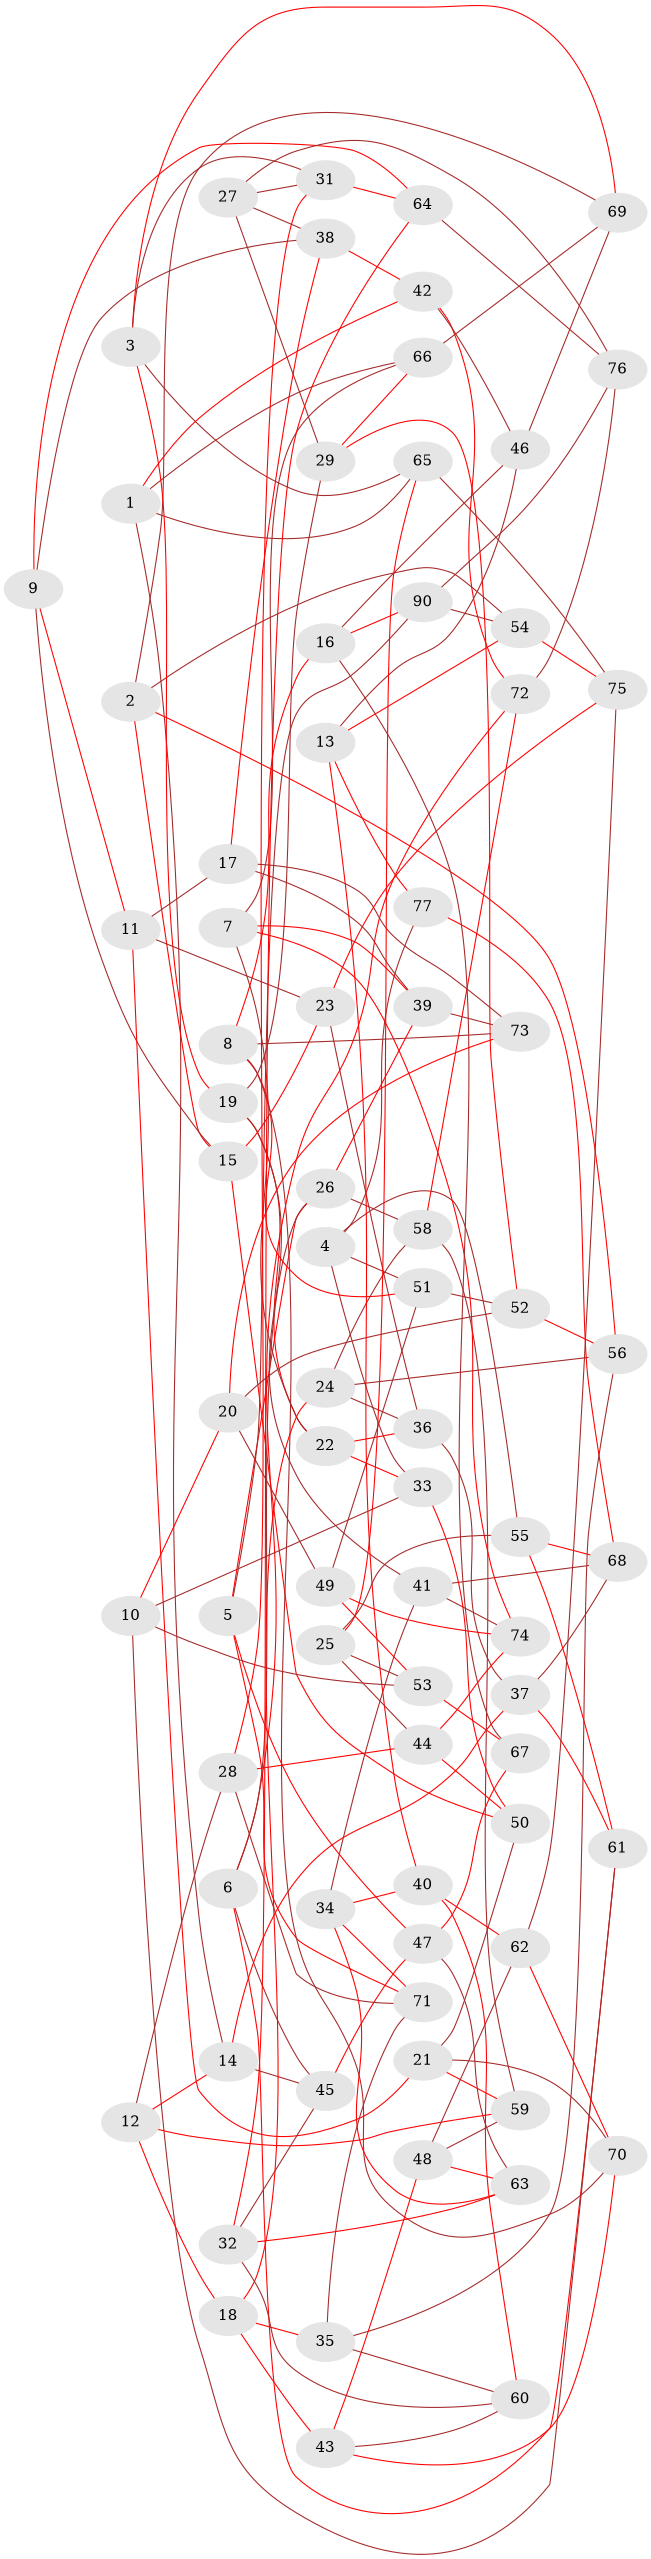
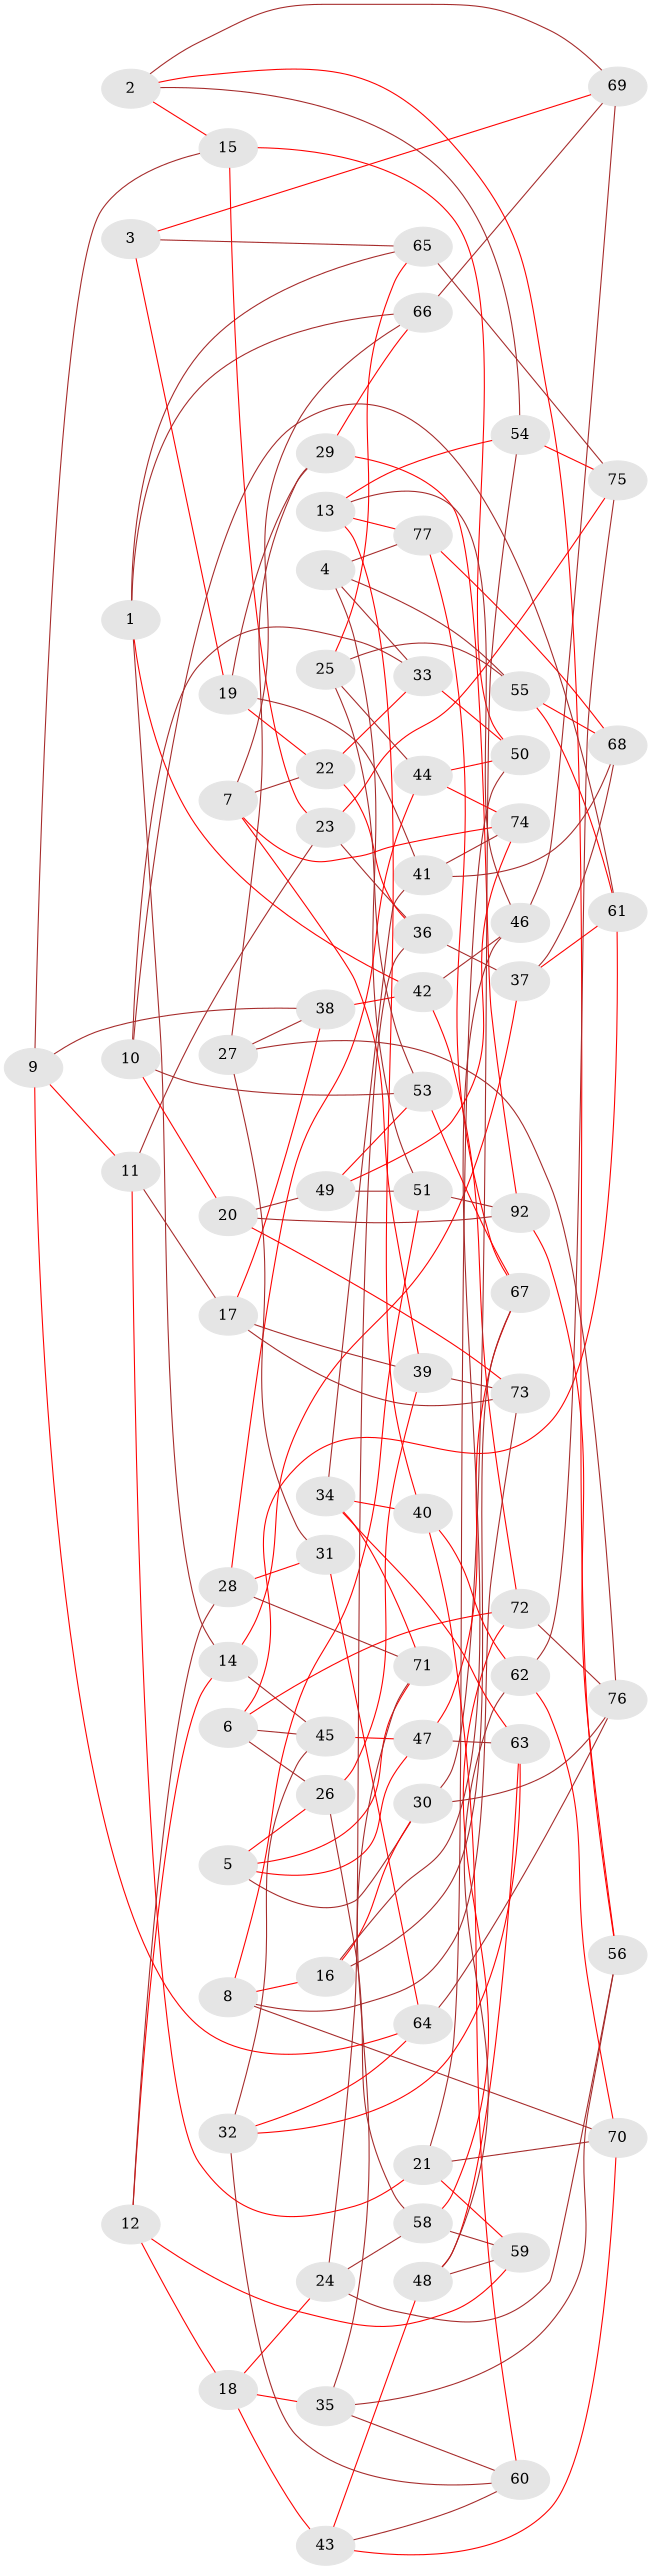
(174, 194) -> none
(423, 602) -> (423, 1804)
none -> (461, 917)
(520, 1309) -> (520, 1213)
